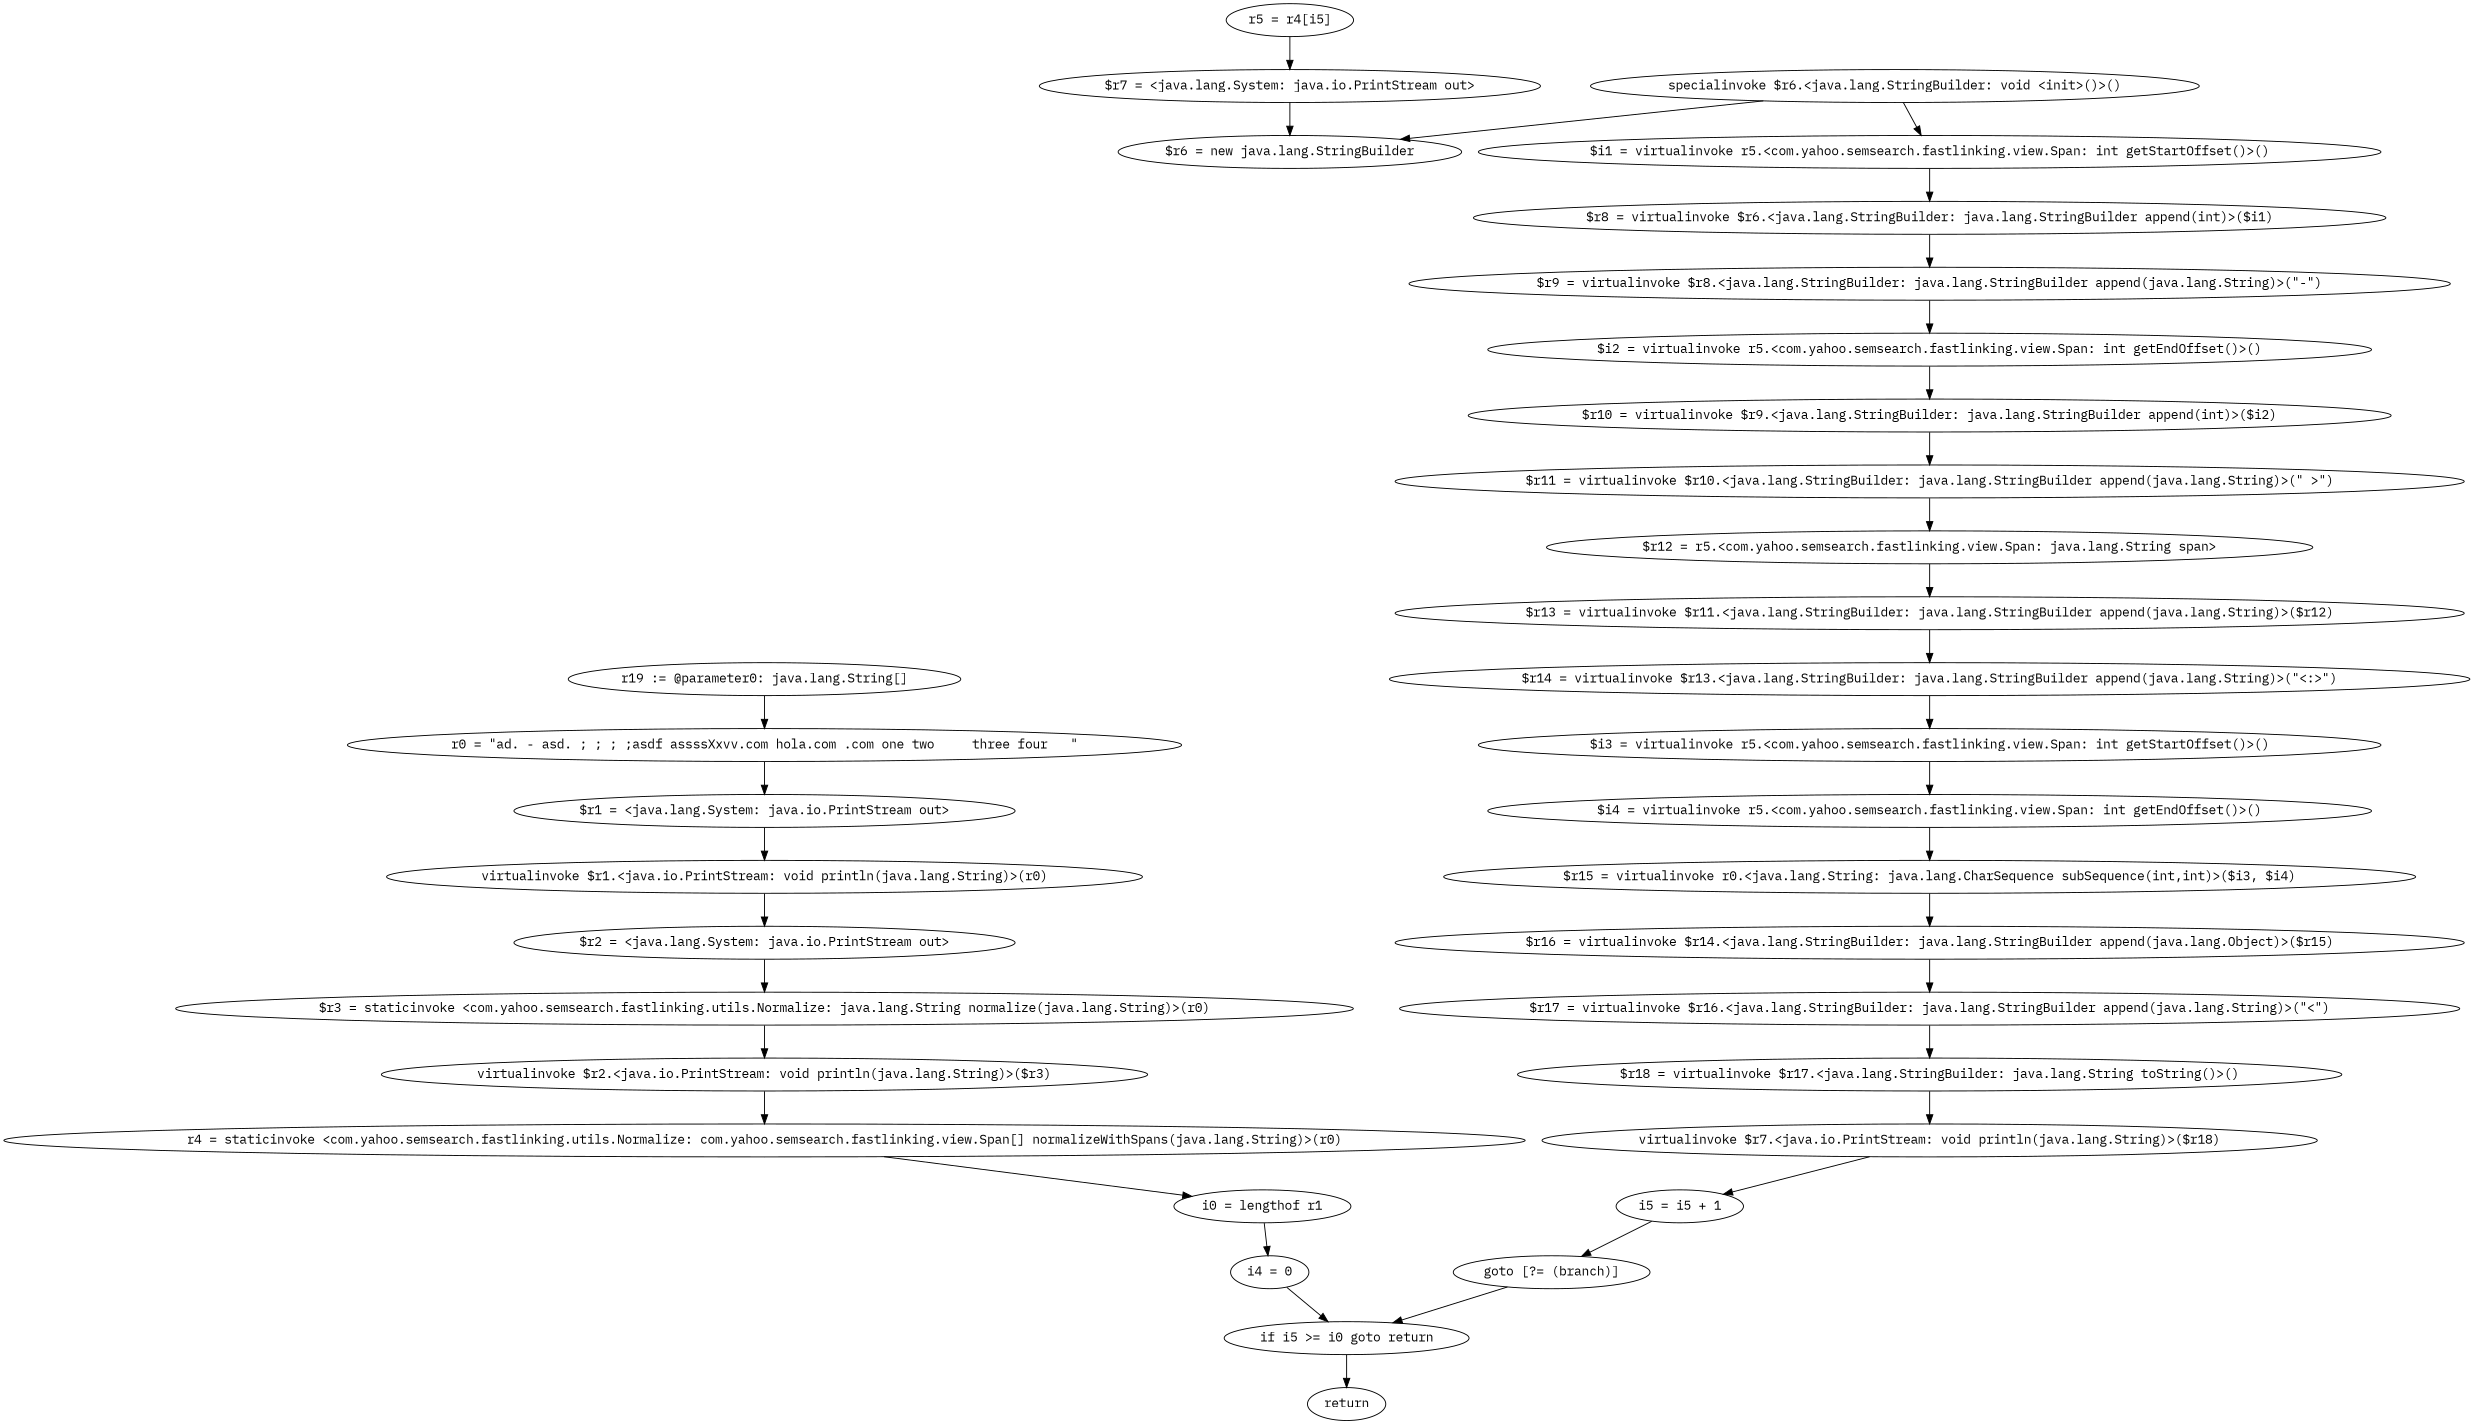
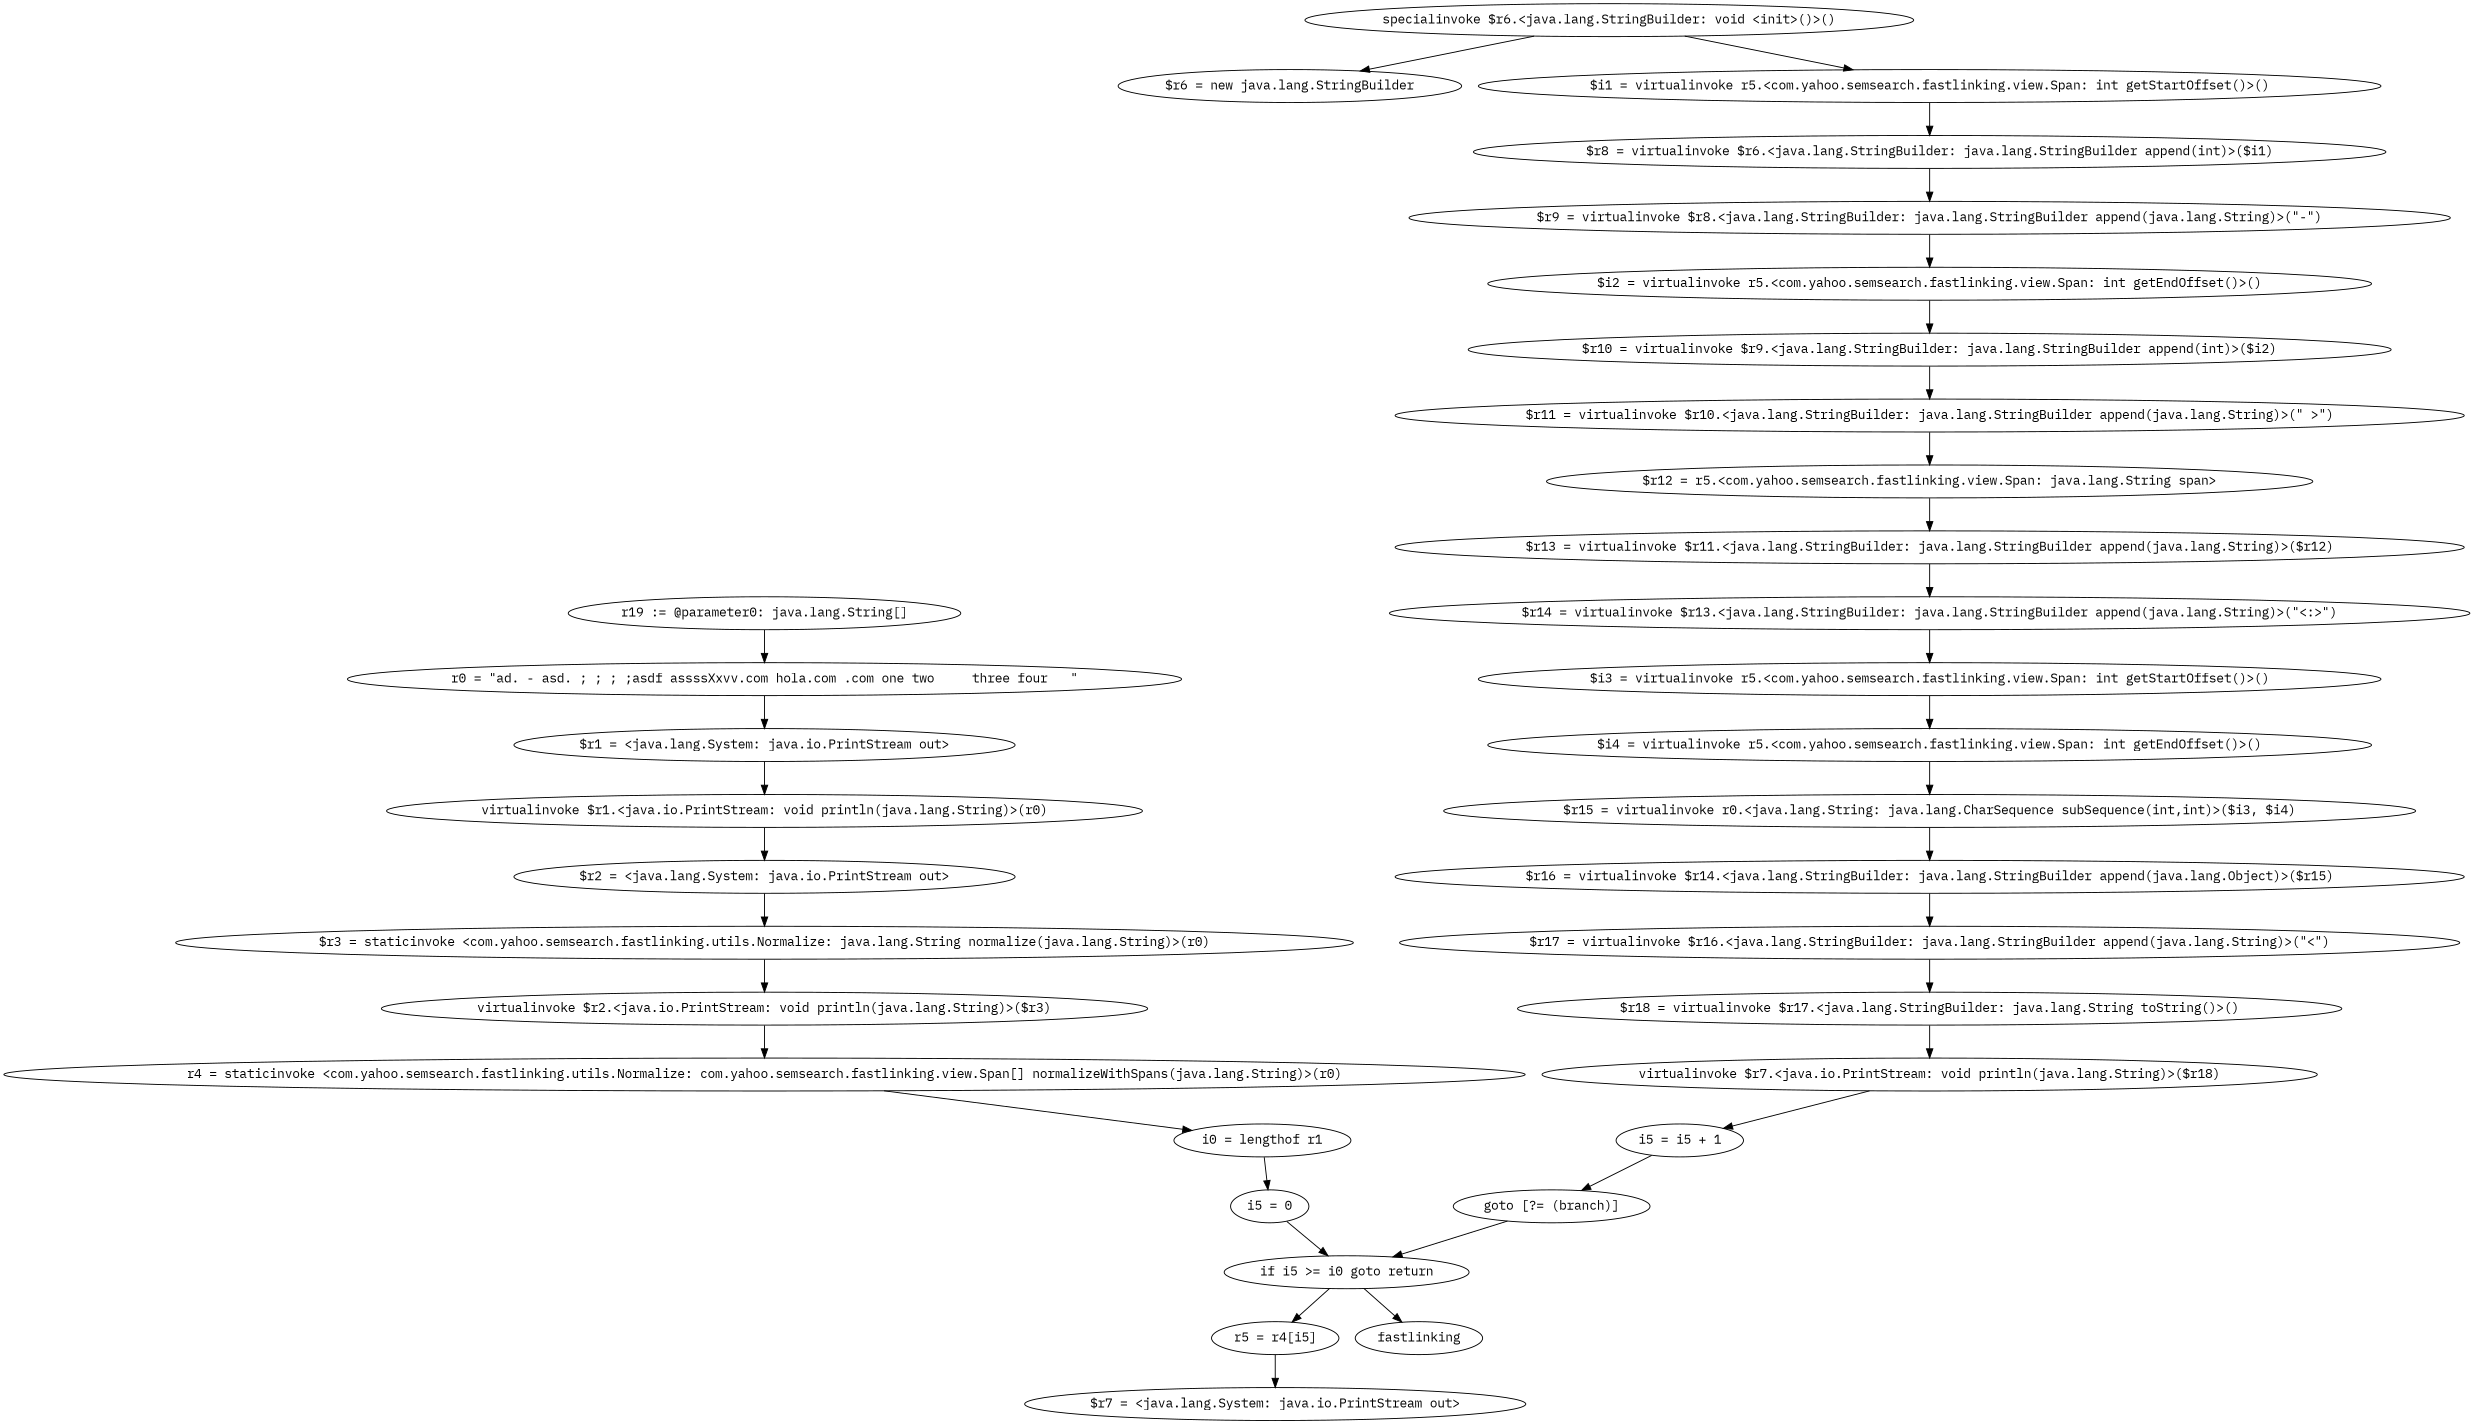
(1290, 115) -> none
(1270, 1272) -> (1270, 1206)
none -> (1314, 1302)
(1347, 1404) -> (1419, 1338)
